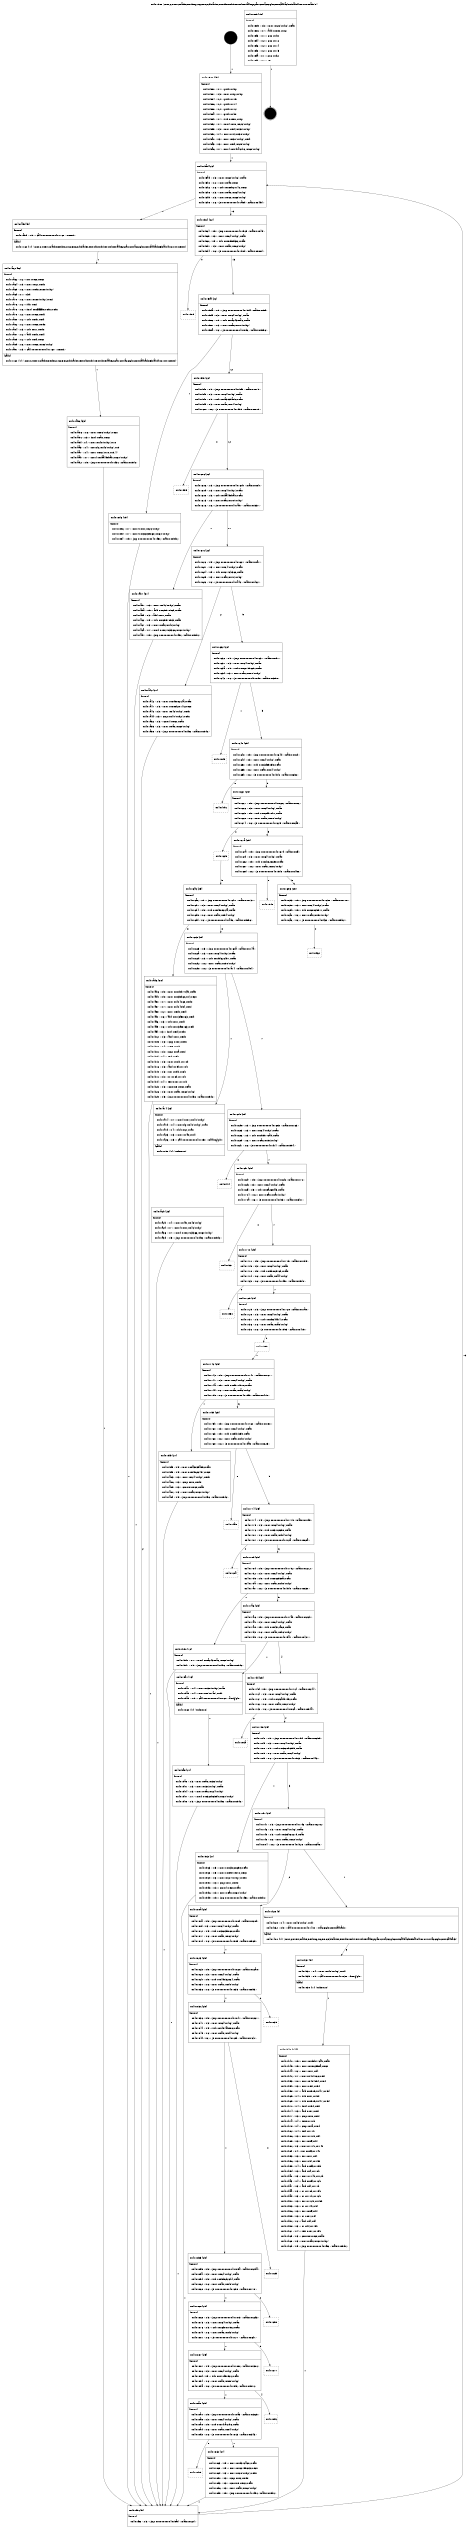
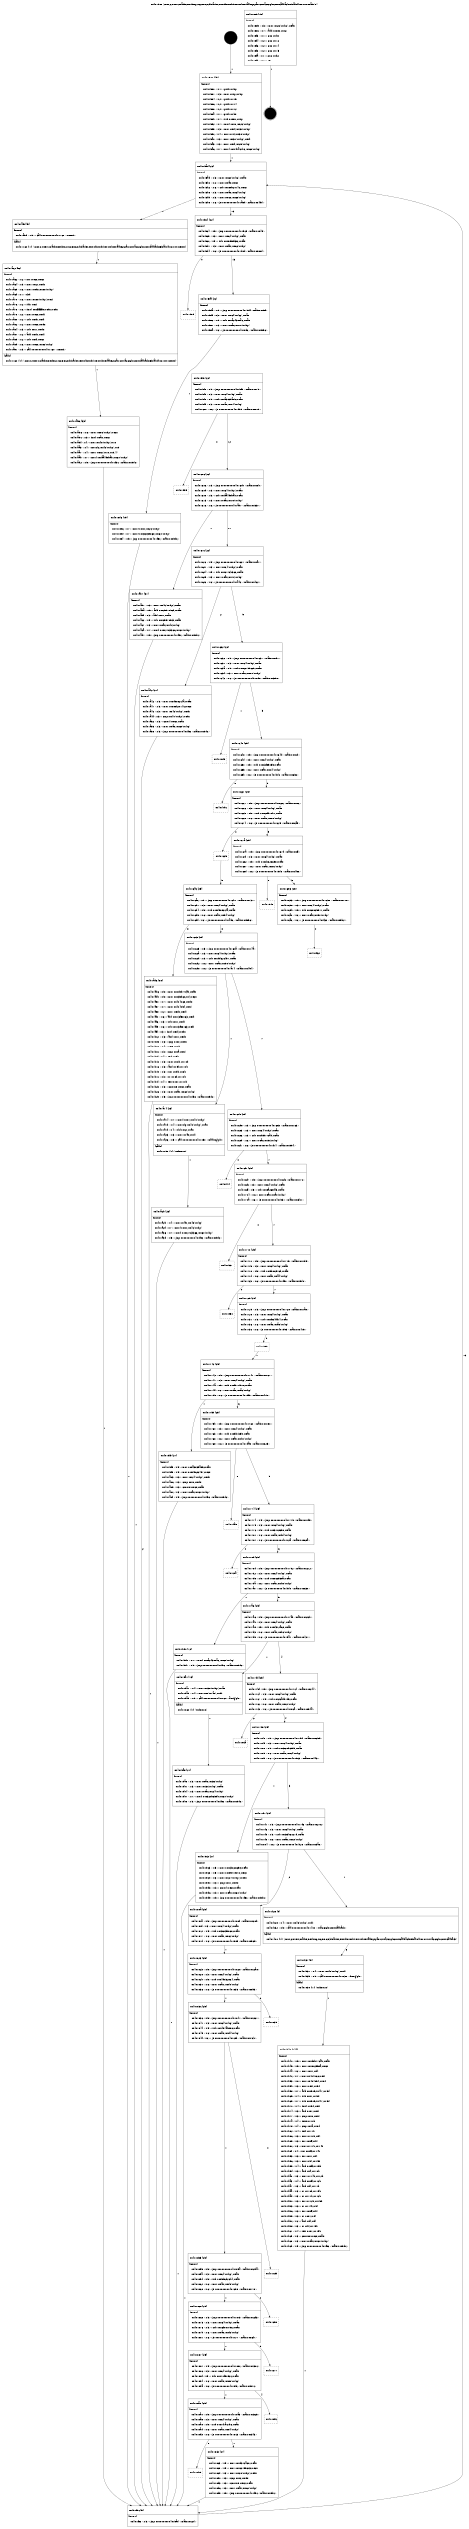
(231, 353) -> none
none -> (188, 1181)
